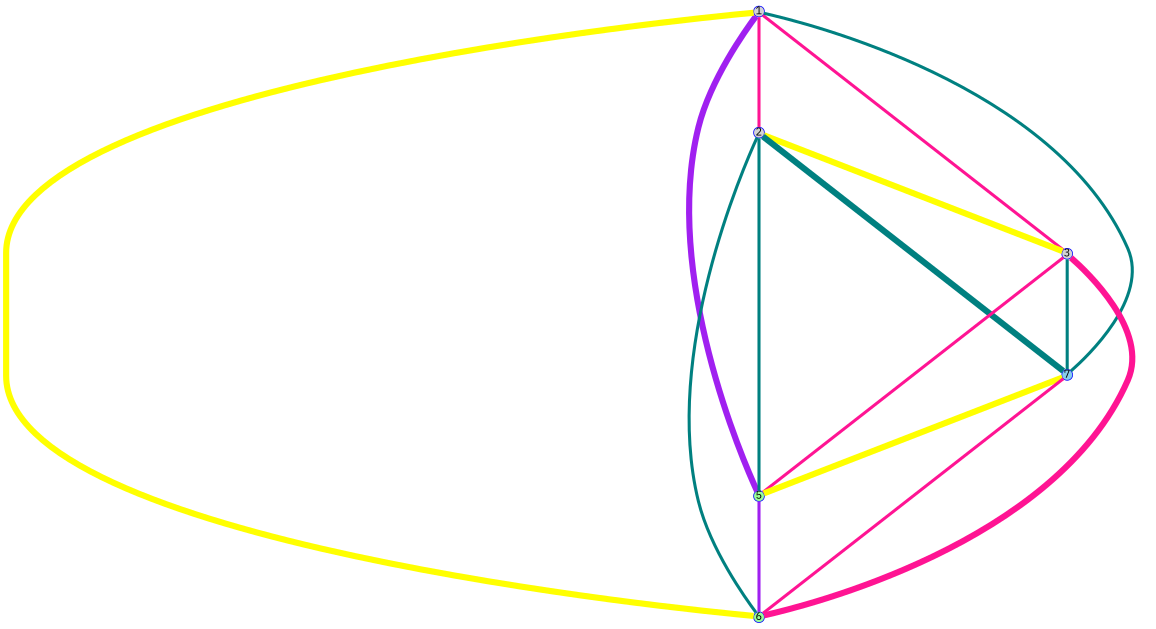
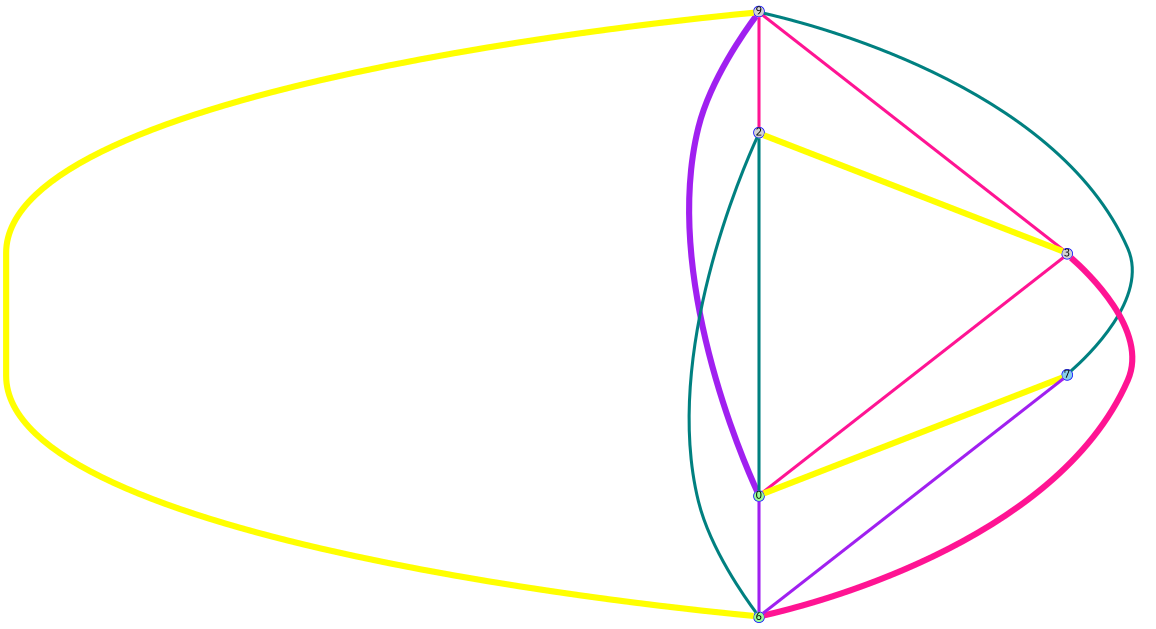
(759, 12) -> (759, 12)
(913, 254) -> none
(1067, 314) -> none
(759, 496) -> (759, 496)
(913, 496) -> (913, 496)
